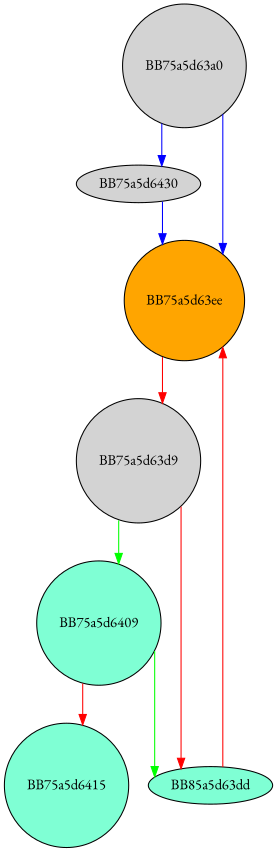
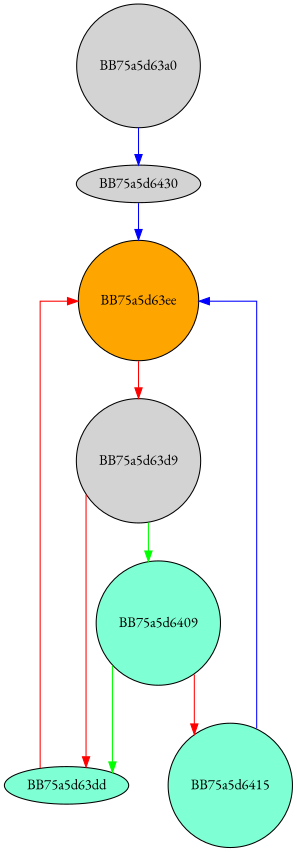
(223, 179) -> (257, 491)
(210, 785) -> (67, 785)
